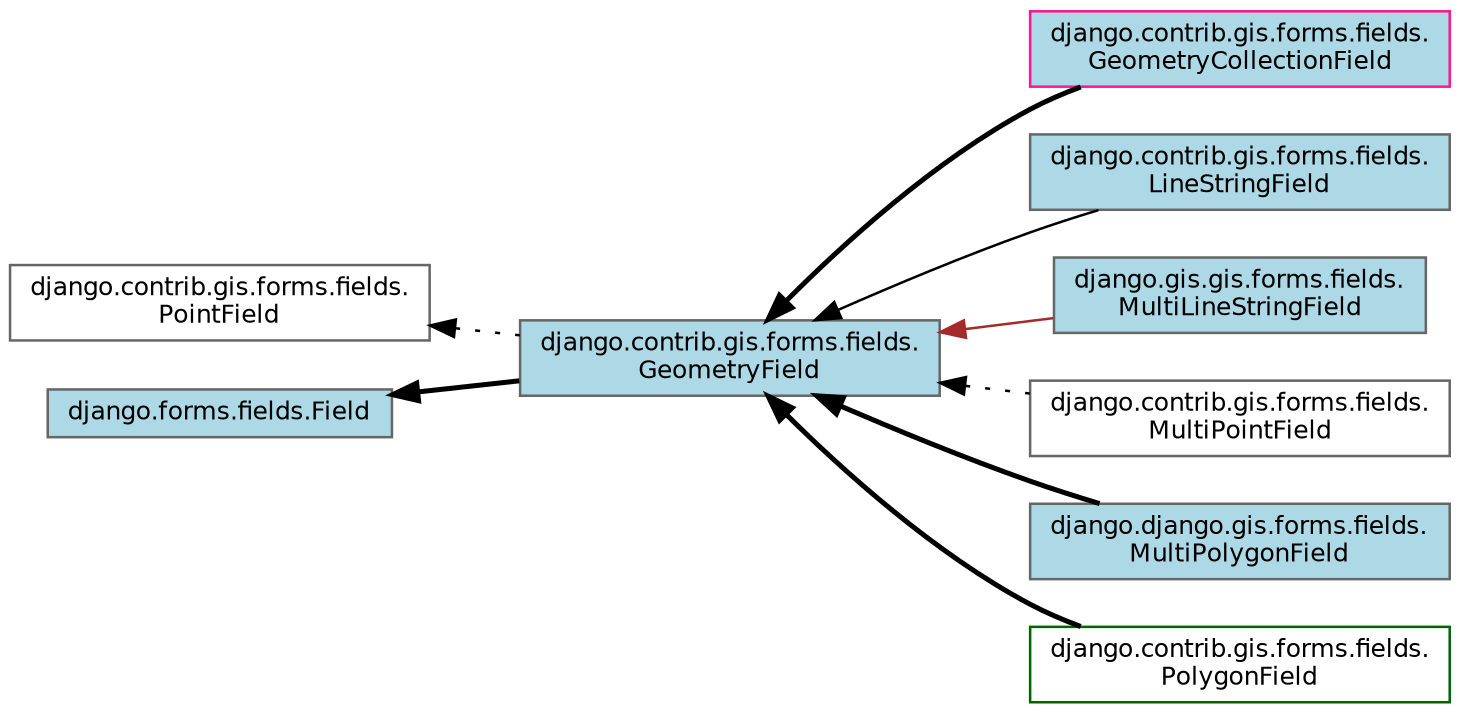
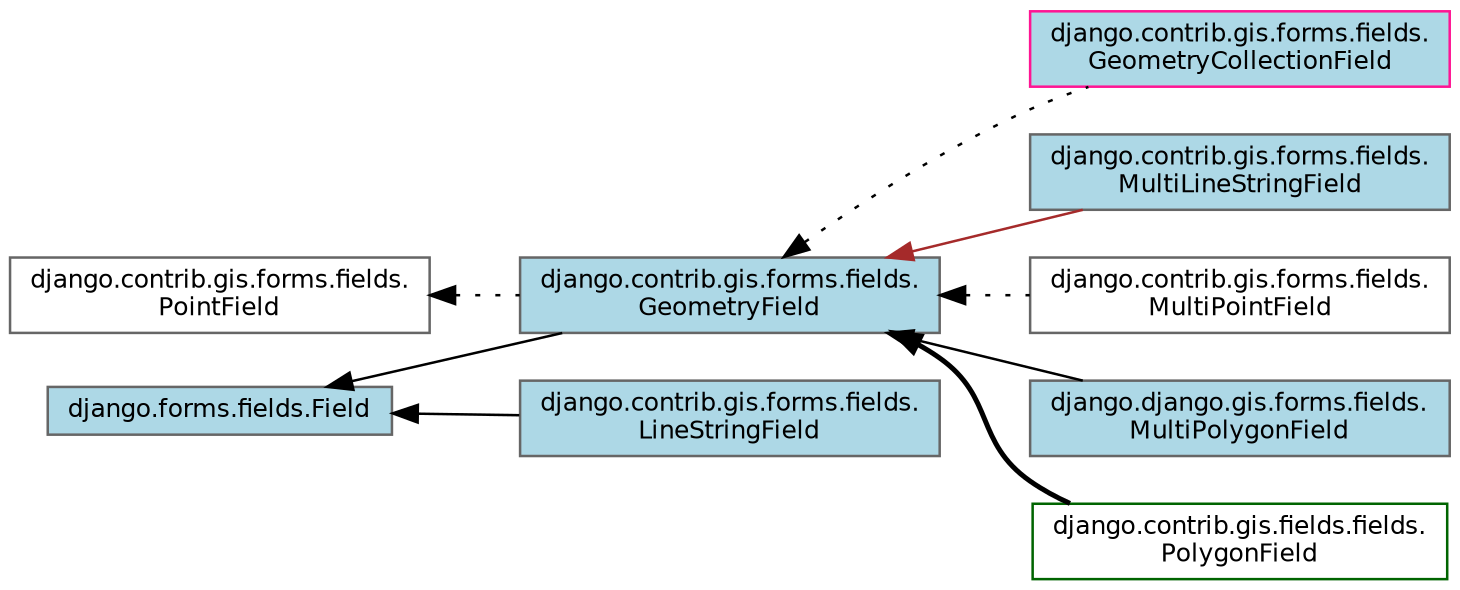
(923, 179) -> (941, 155)
(967, 256) -> (469, 414)
(1240, 295) -> (1240, 172)
(469, 386) -> (457, 357)
(968, 458) -> (997, 360)
(1240, 665) -> (1240, 541)
